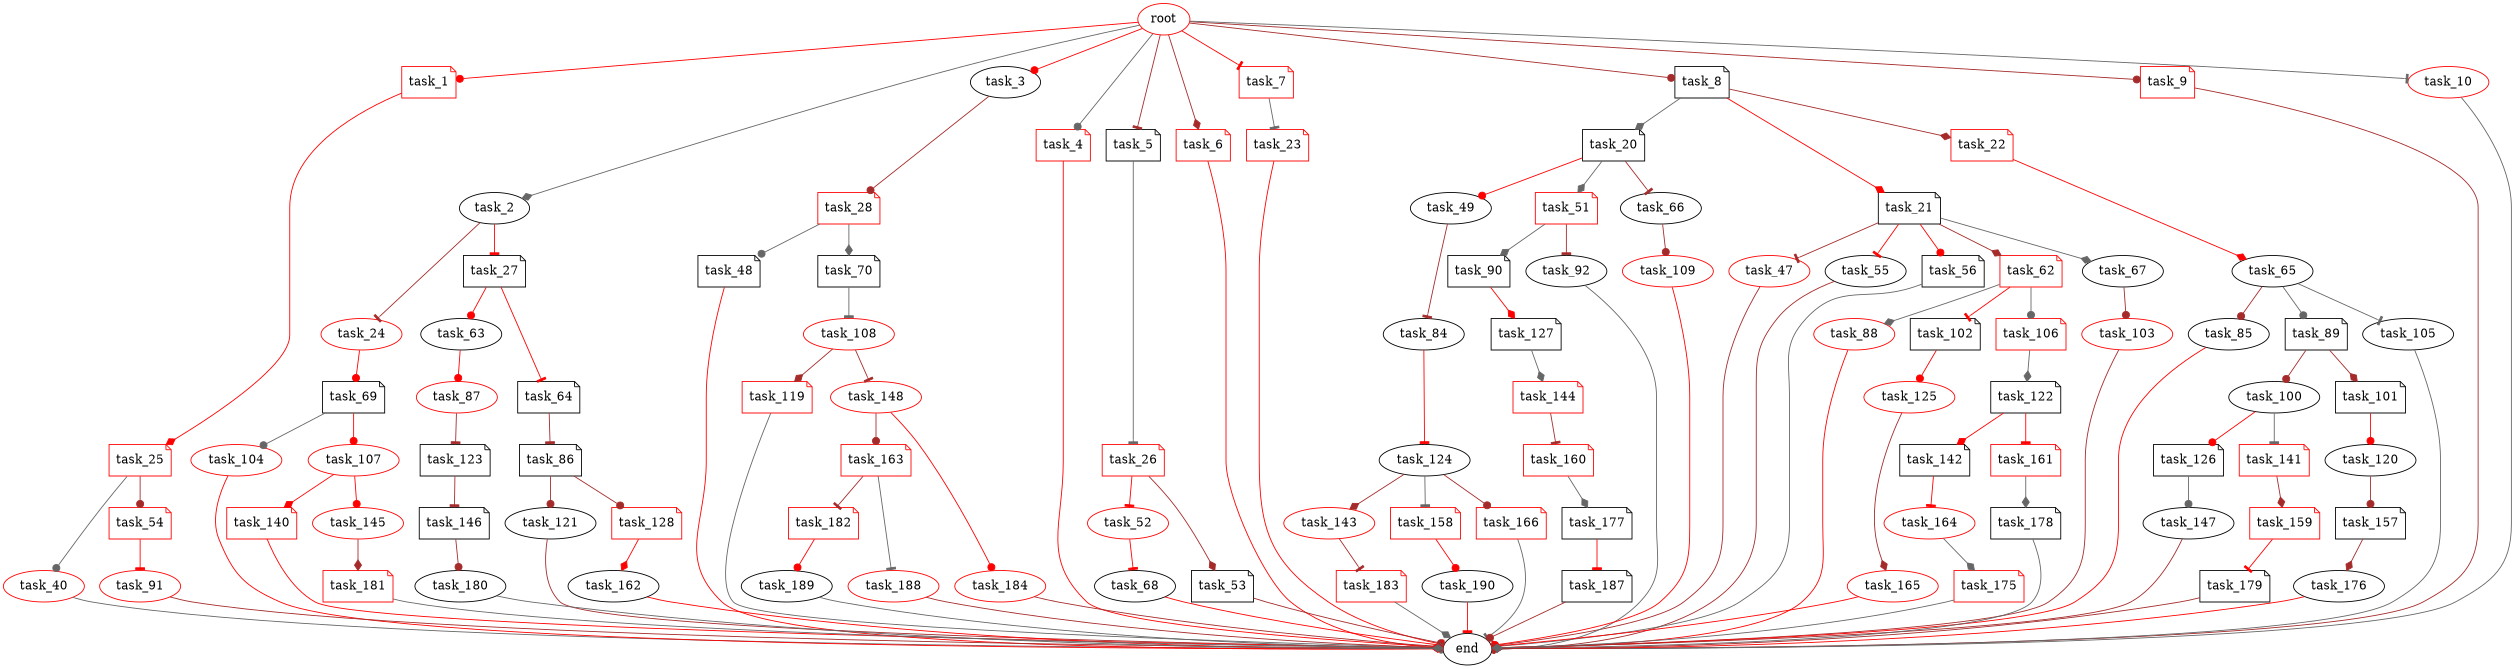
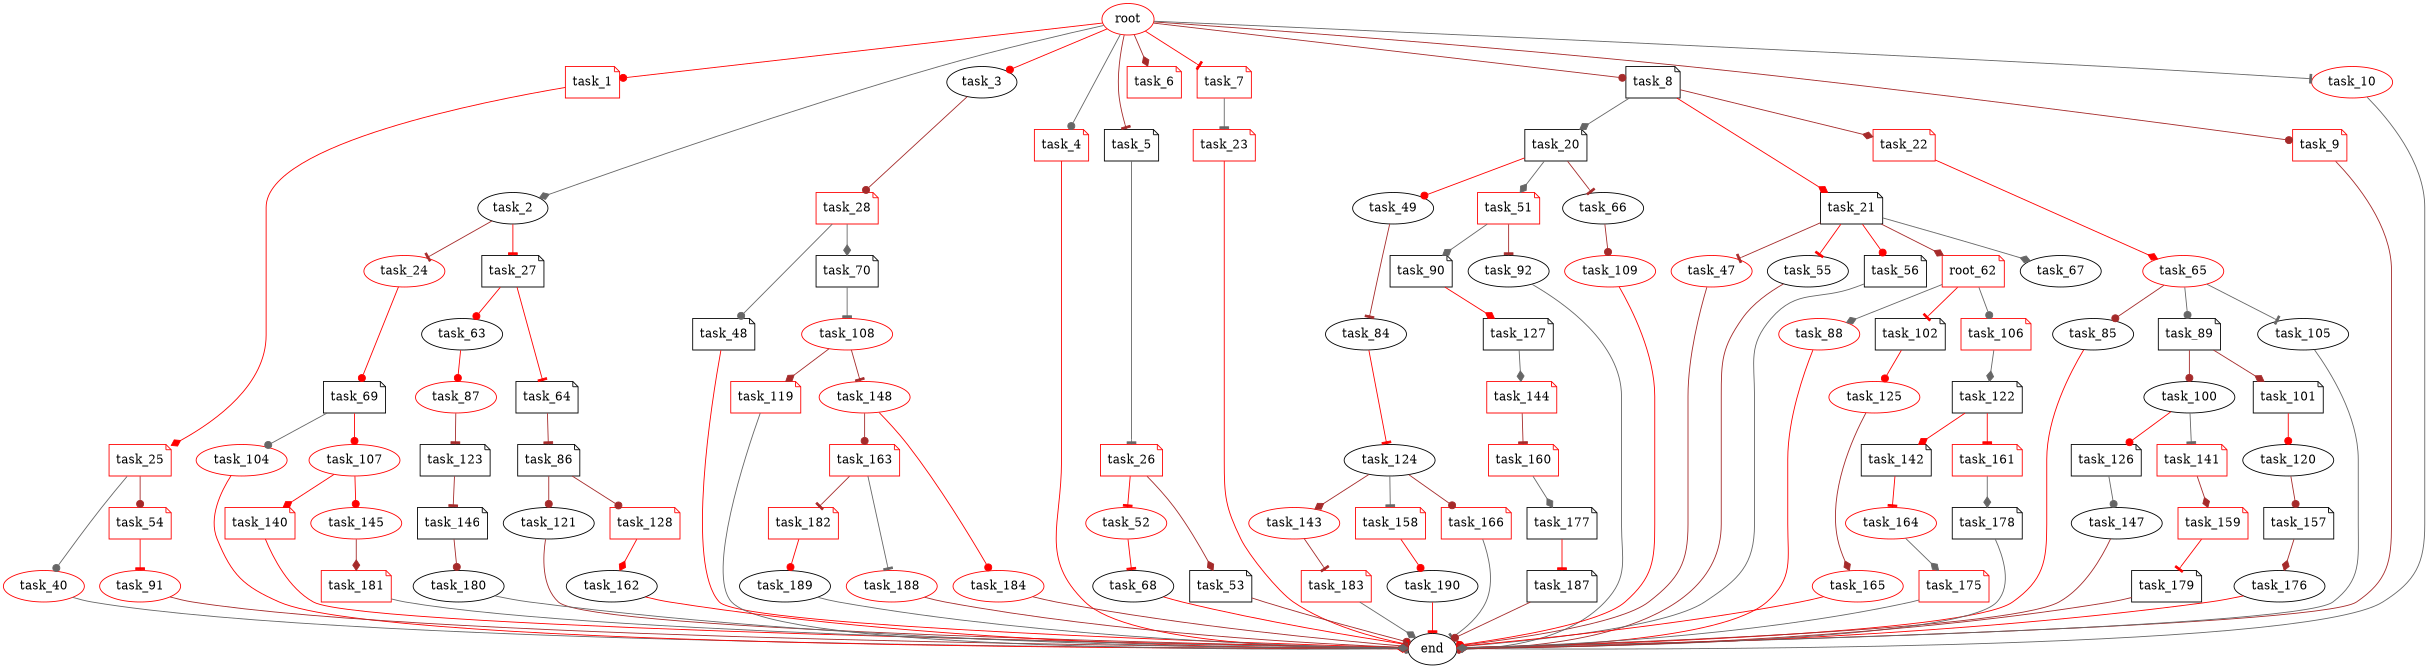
(2031, 271) -> (1973, 271)
(2272, 271) -> (2183, 271)
(2127, 334) -> none
(1226, 464) -> none
